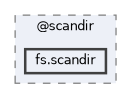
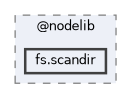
(66, 27) -> (66, 27)
